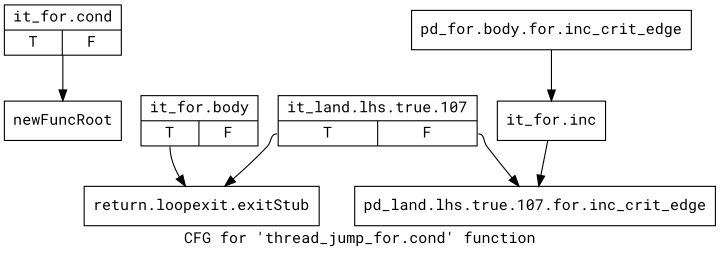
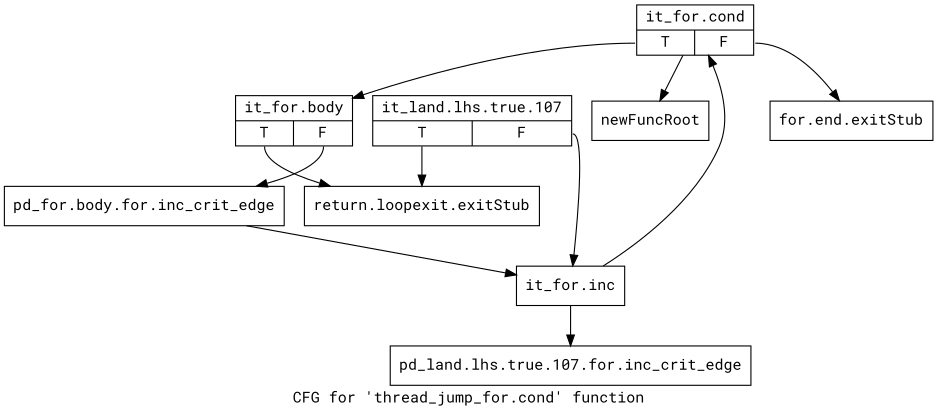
none -> (497, 59)
none -> (851, 121)
(494, 156) -> (579, 194)
none -> (303, 169)
none -> (697, 183)
